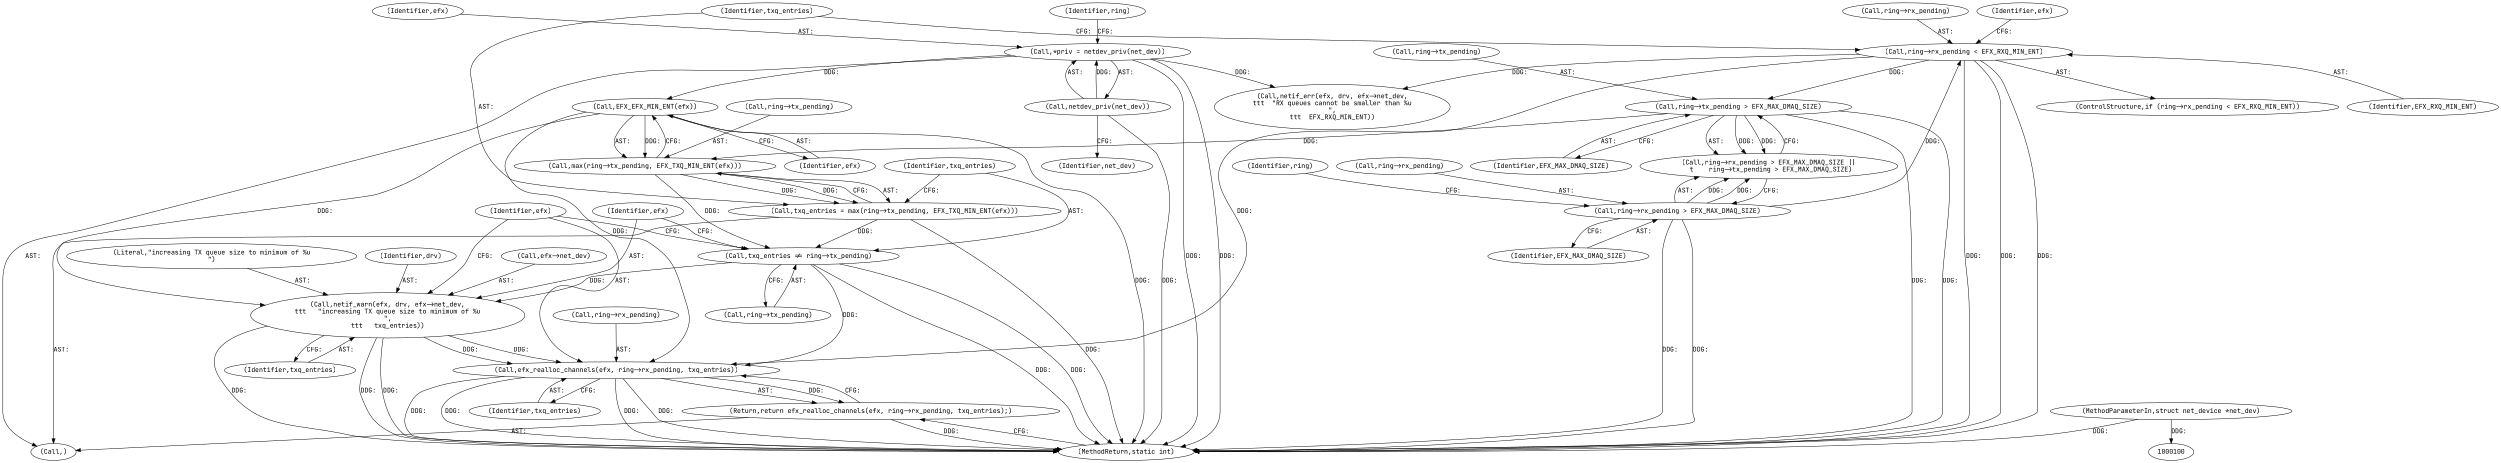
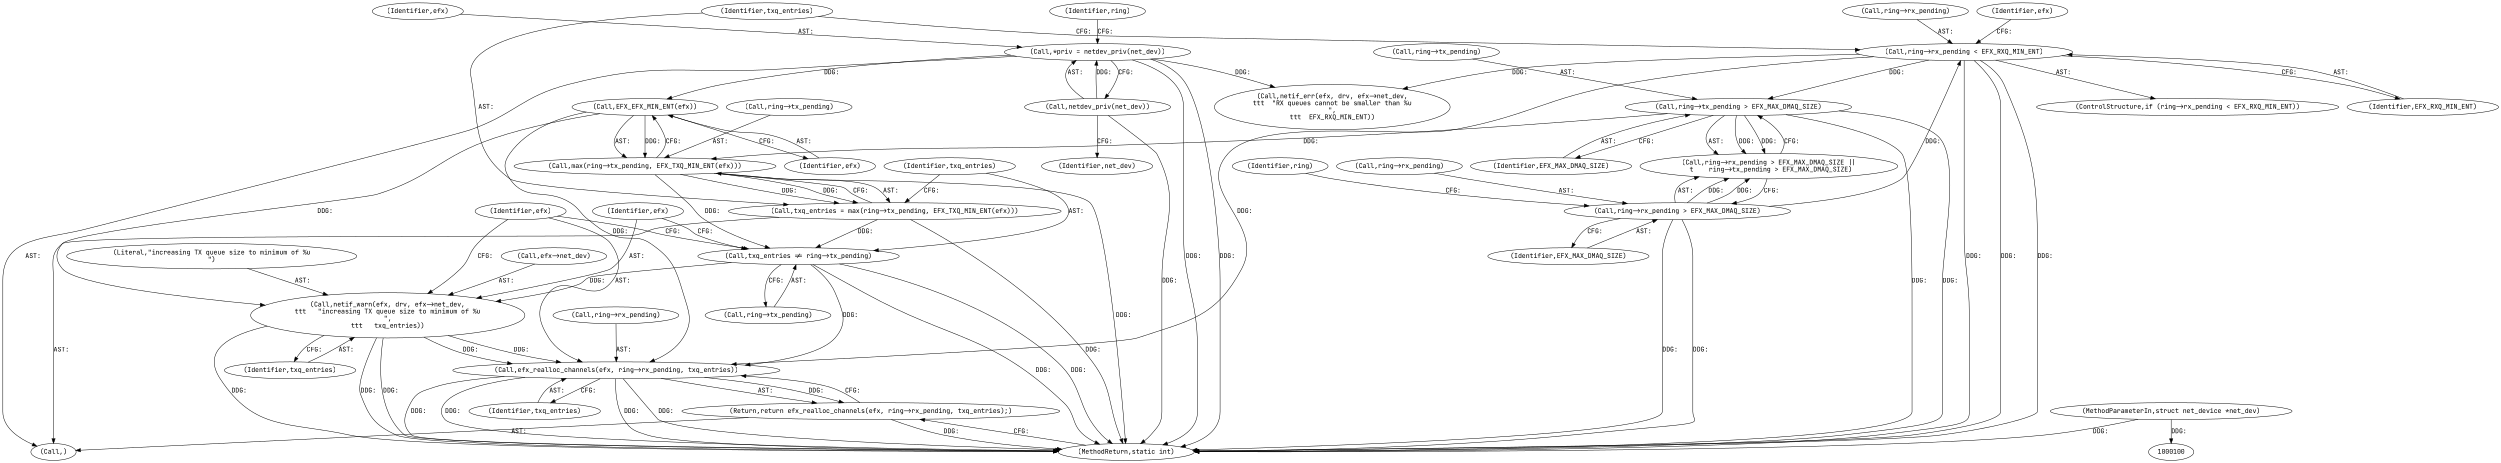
none -> (2230, 69)
(1128, 73) -> (1128, 73)
(1016, 152) -> (1023, 188)
(411, 256) -> none
